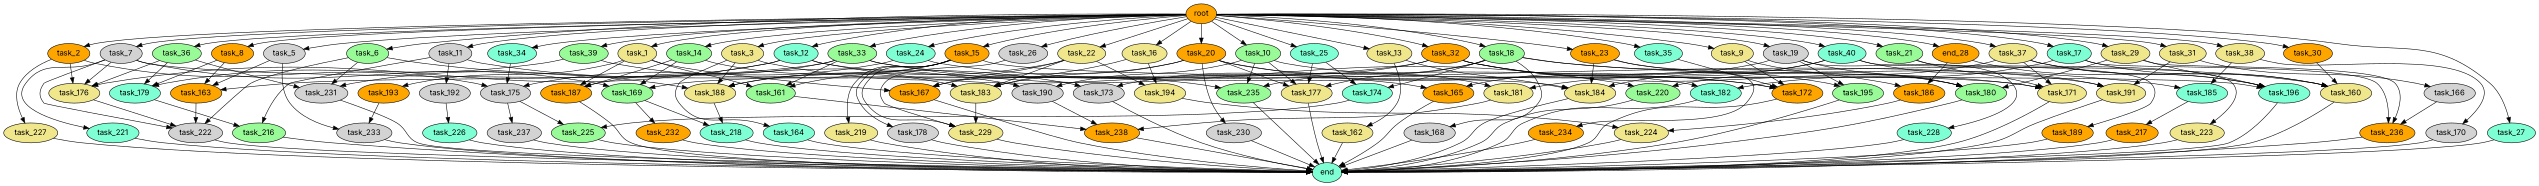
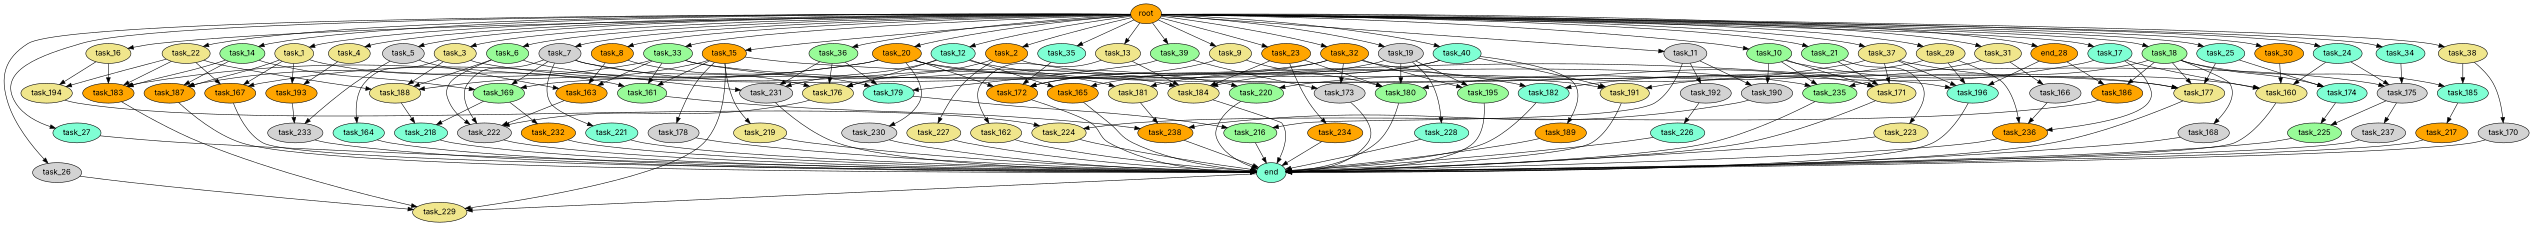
none -> (349, 53)
(976, 93) -> (108, 93)
(1151, 160) -> (864, 192)
